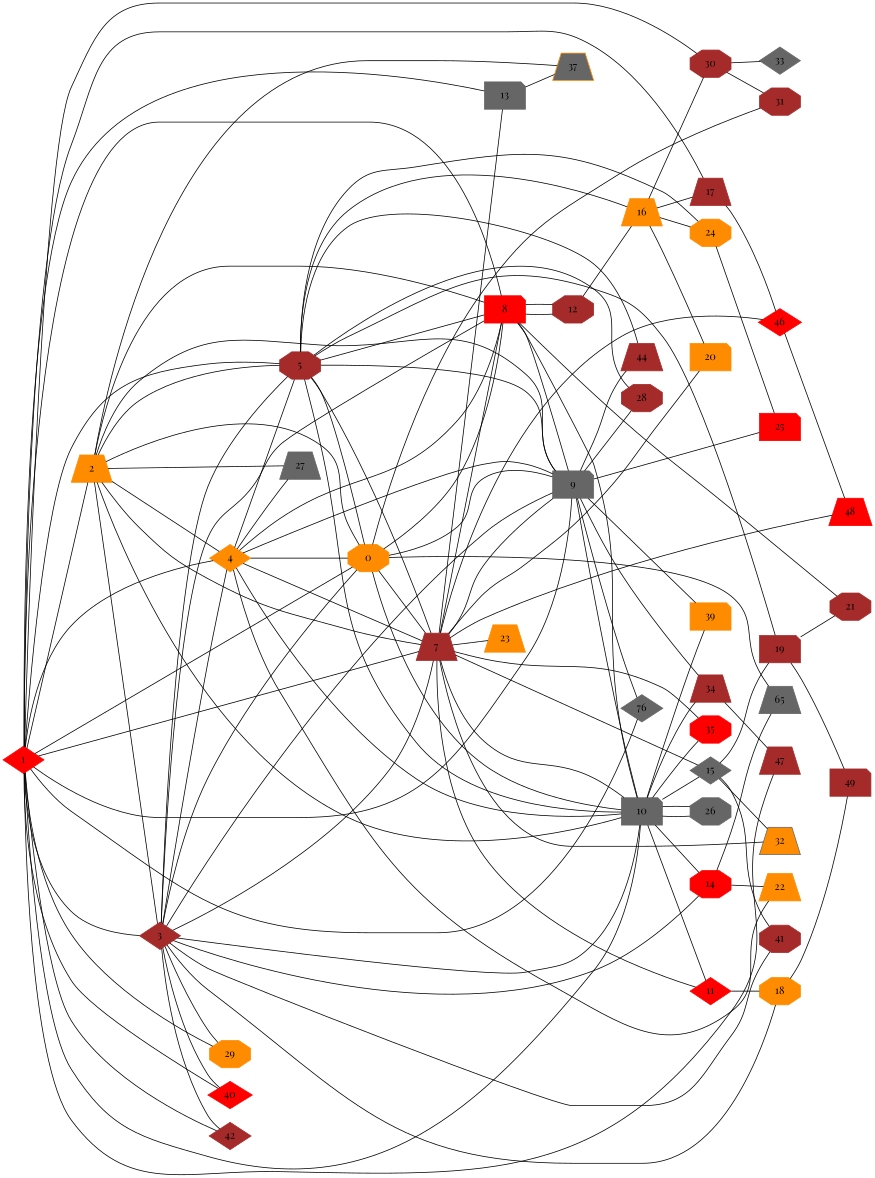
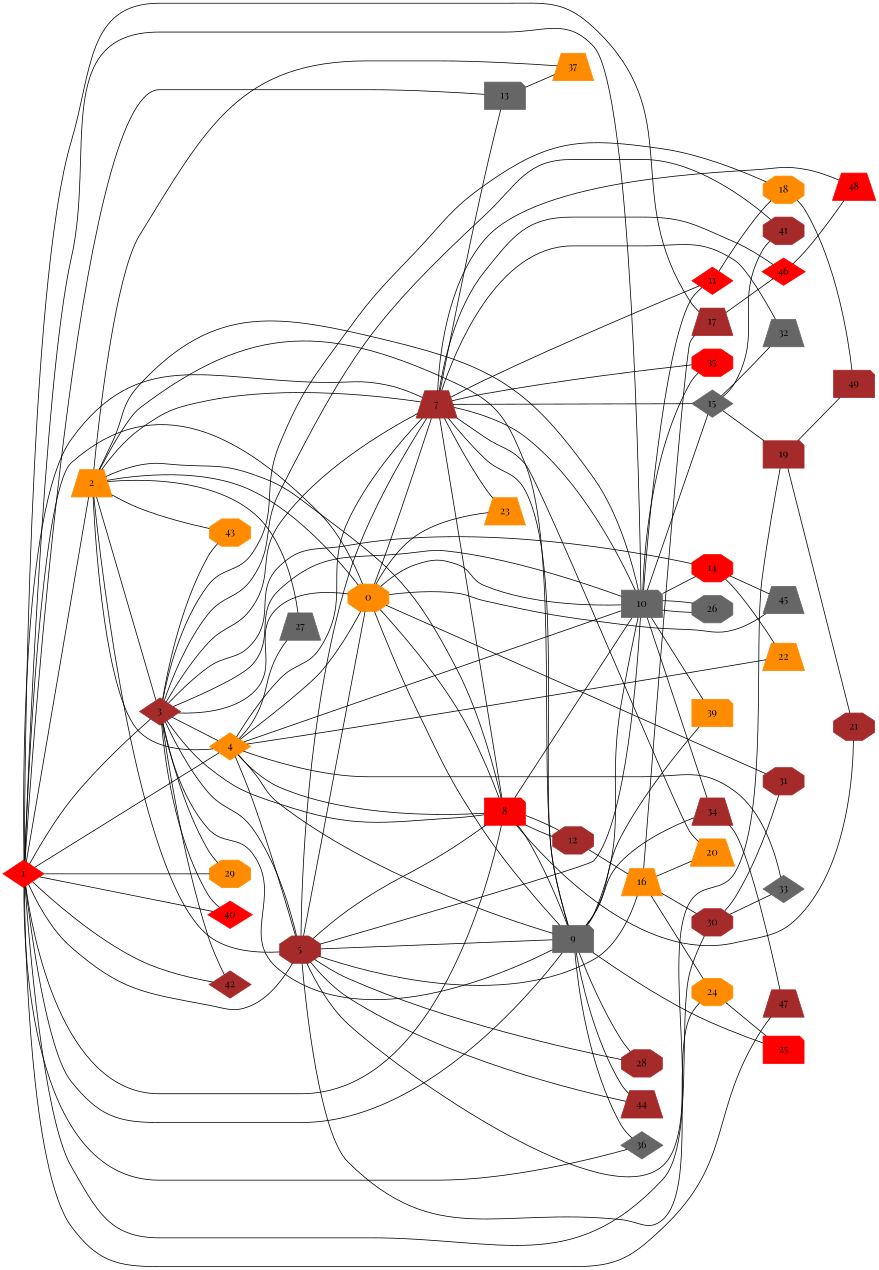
(573, 67) -> (573, 67)
(711, 357) -> (712, 853)
none -> (422, 532)
none -> (230, 533)
(780, 700) -> (784, 600)
(642, 708) -> (642, 1145)
none -> (539, 777)
(780, 841) -> (784, 333)
